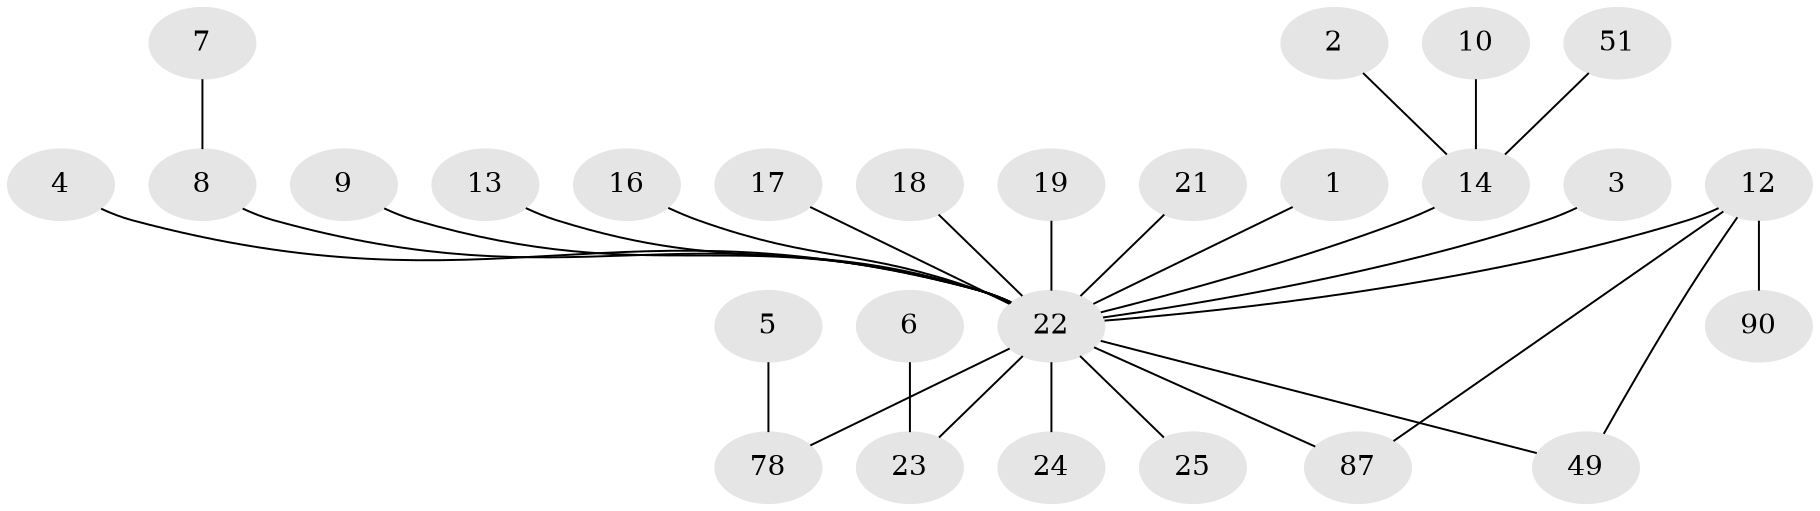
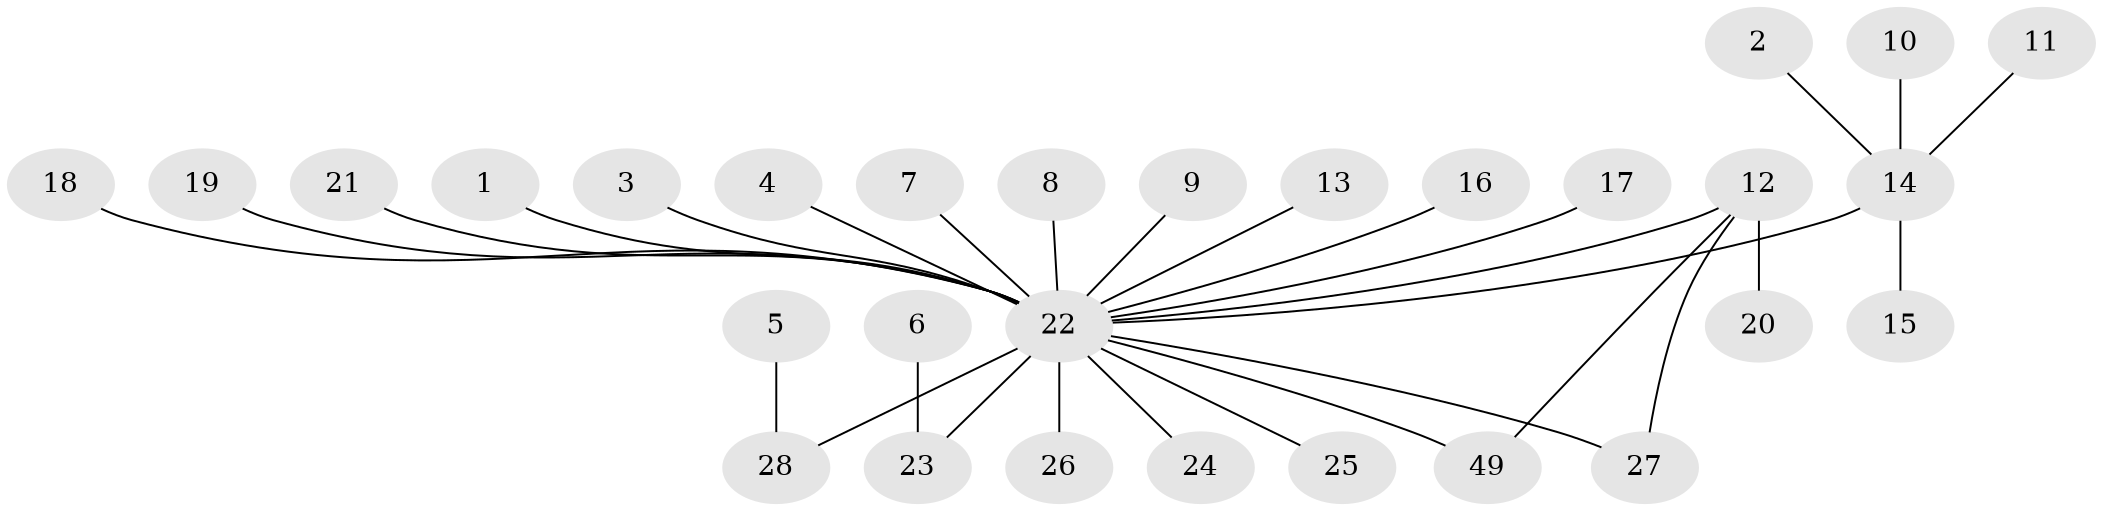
(1617, 43) -> (2042, 43)
(202, 114) -> (985, 256)
(1759, 326) -> (1759, 326)
none -> (1900, 326)
(768, 468) -> (776, 468)
none -> (1059, 468)
(1358, 468) -> (1645, 468)
